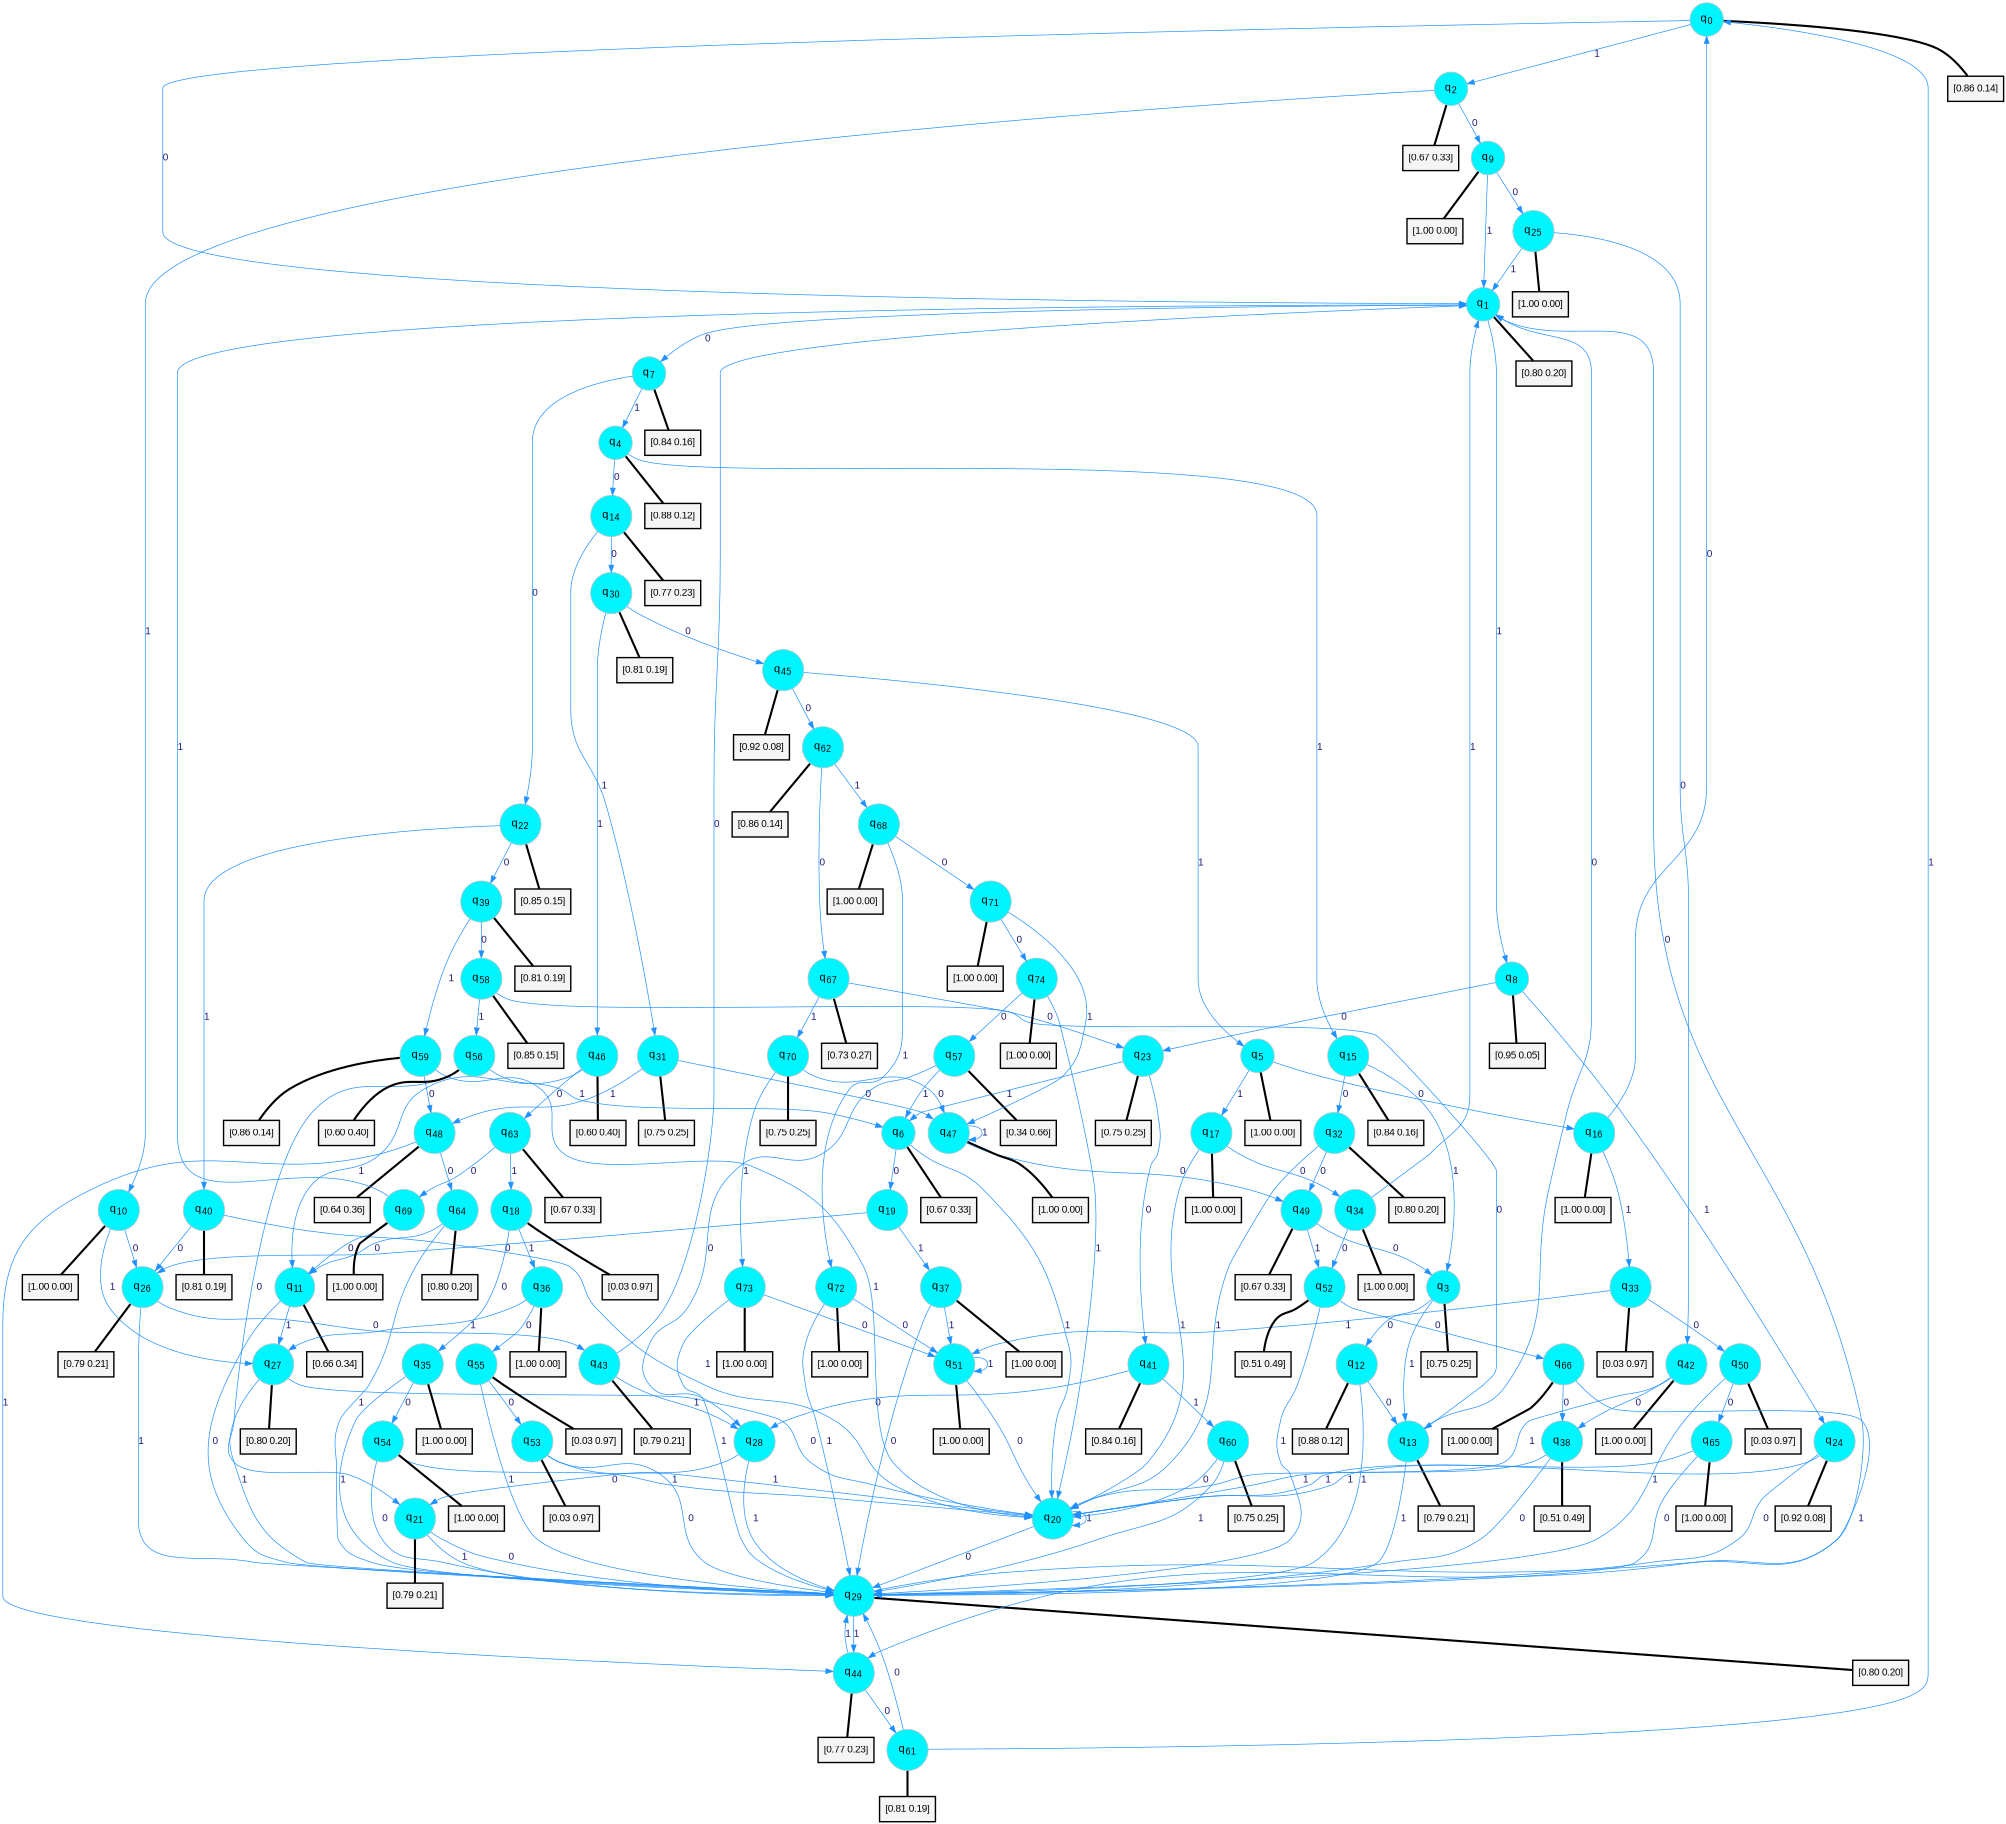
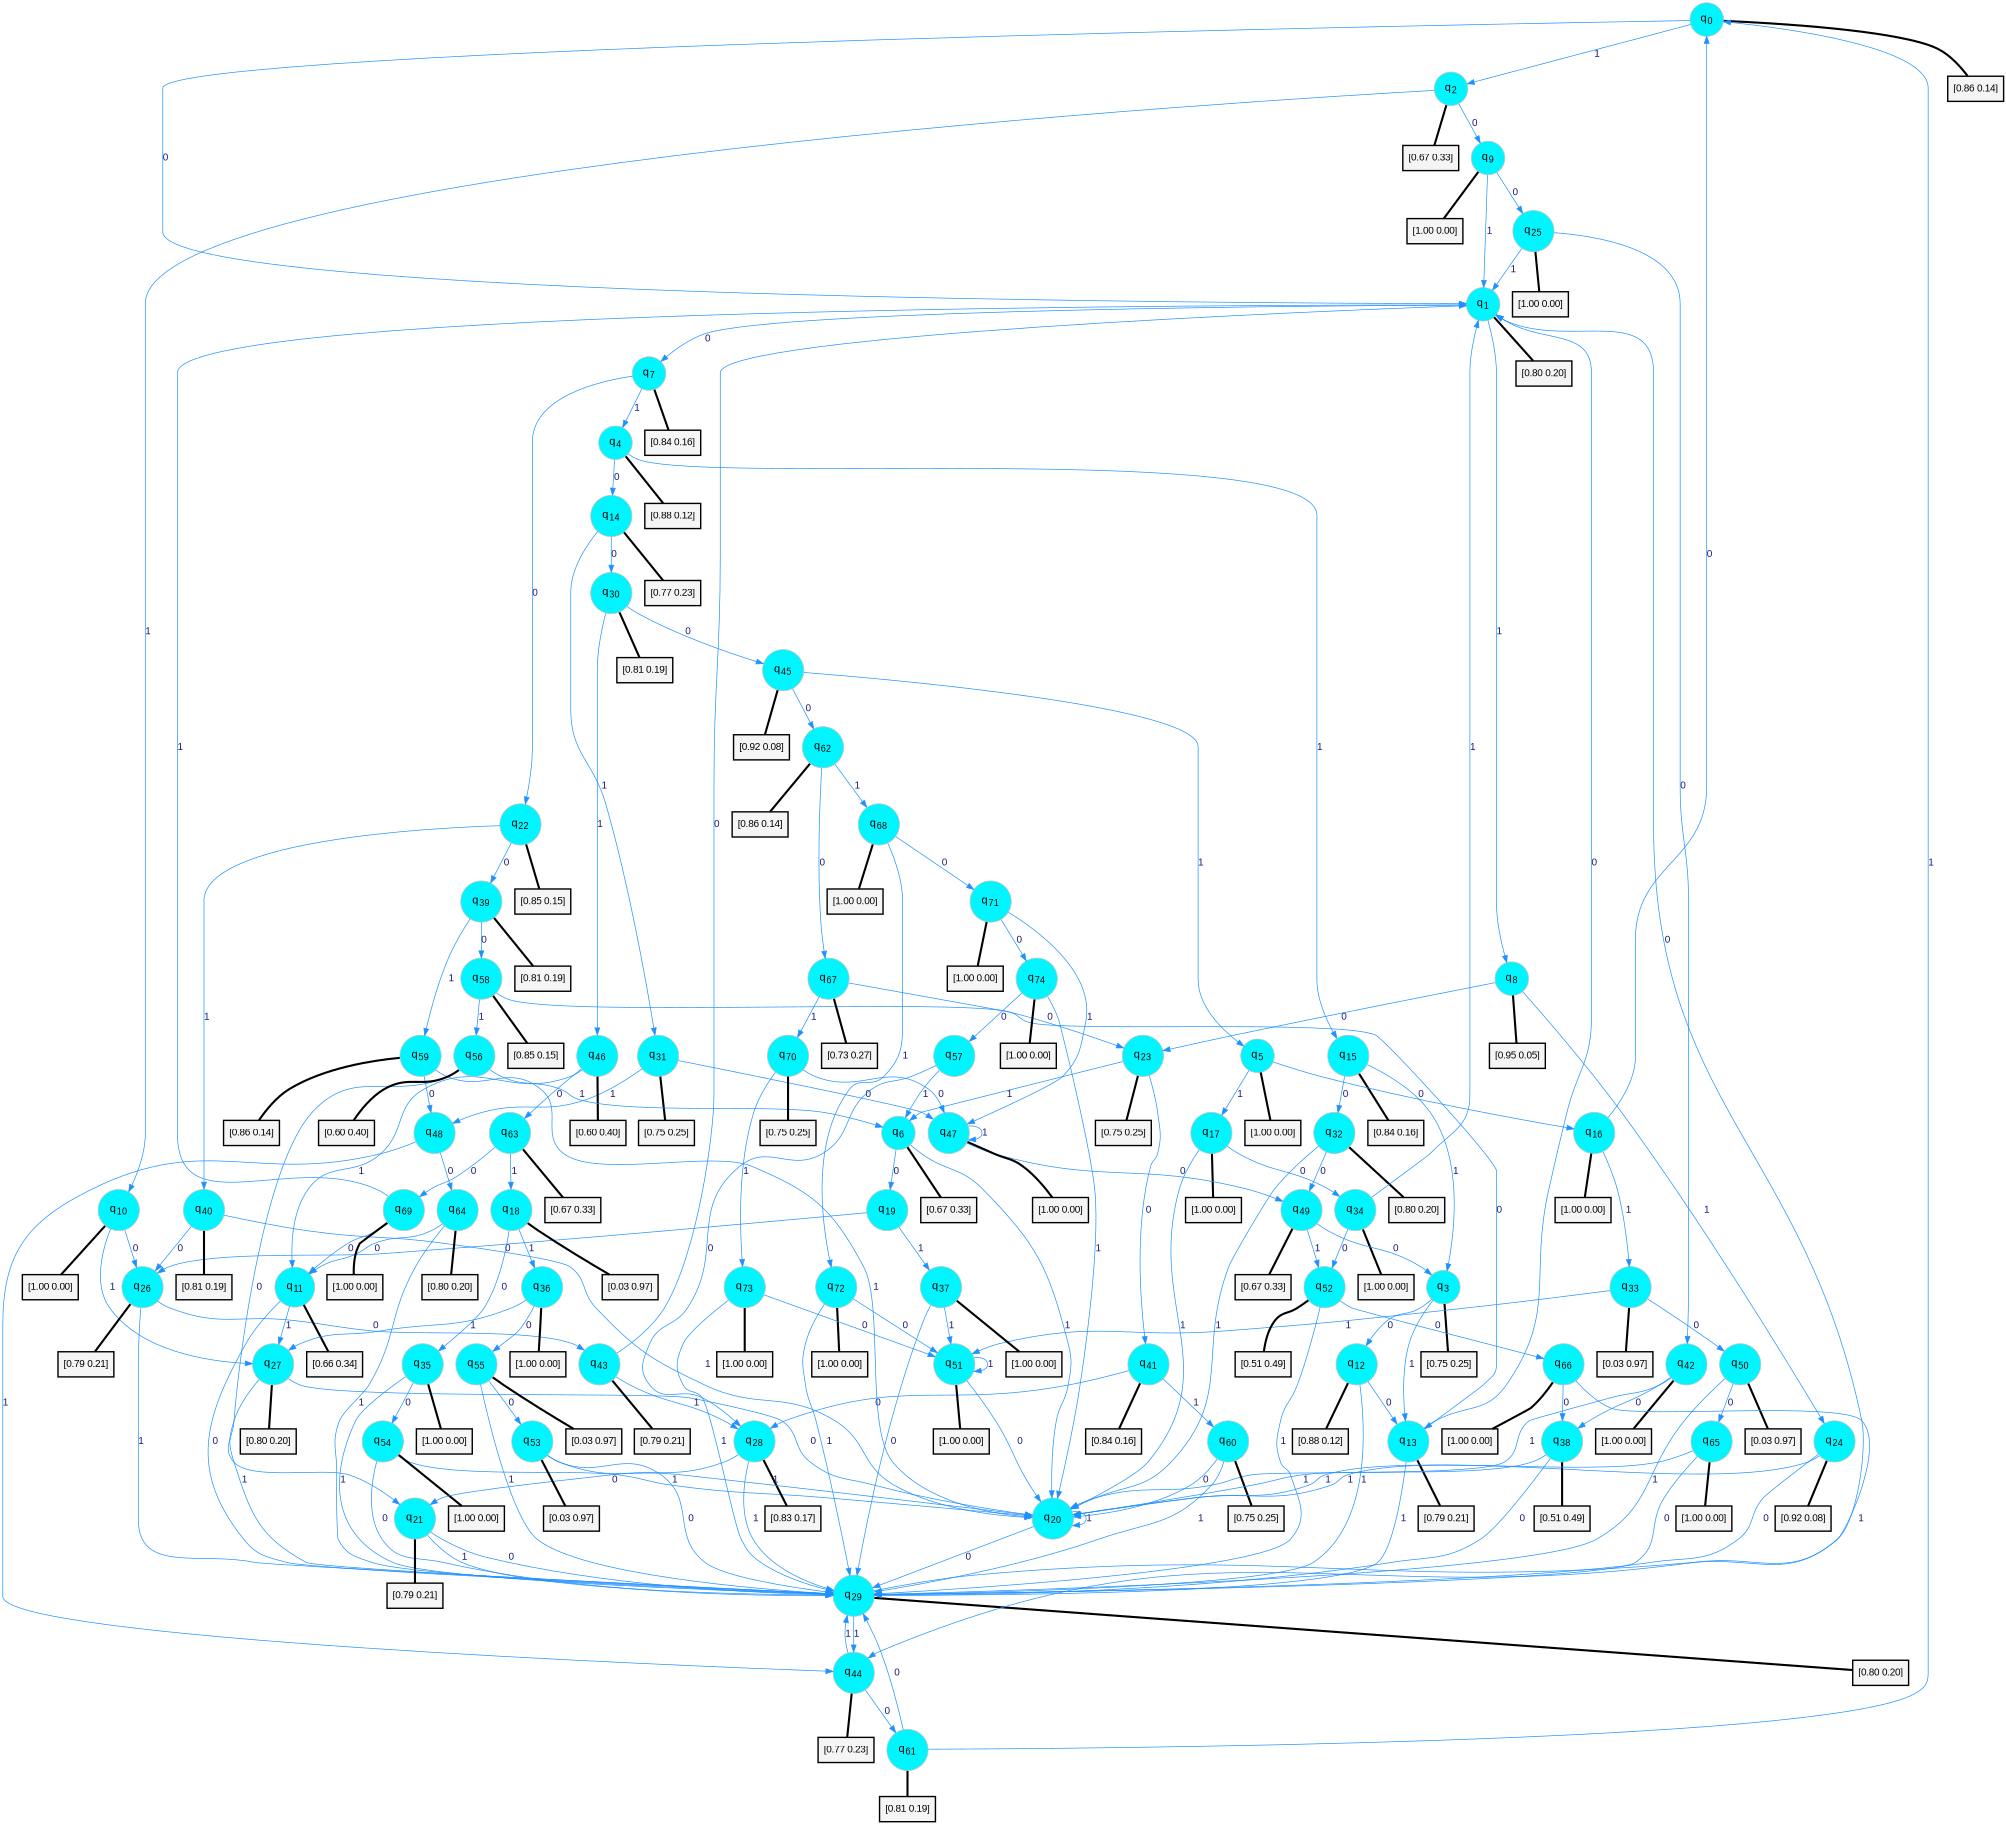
(1028, 1133) -> none
(342, 1210) -> none
none -> (793, 1519)
